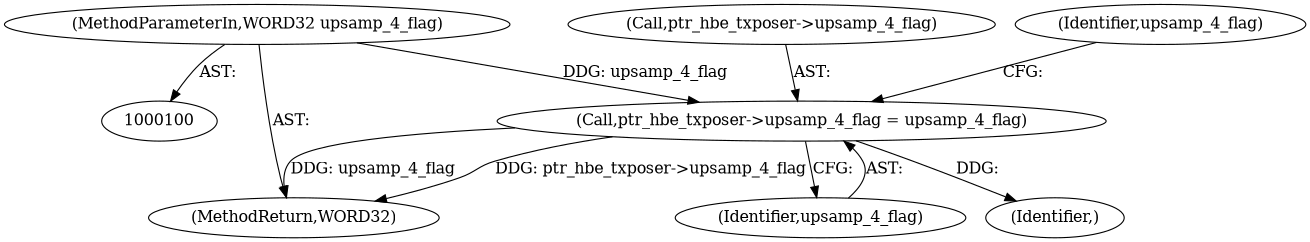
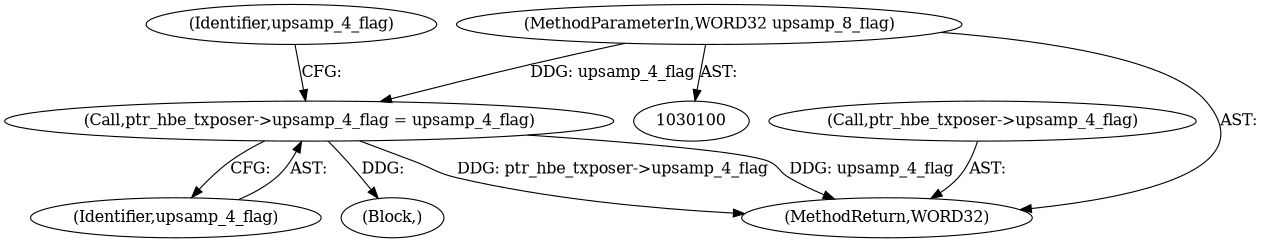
(257, 24) -> (709, 24)
(790, 67) -> (964, 171)
(159, 121) -> (691, 121)
(1055, 218) -> (393, 218)
